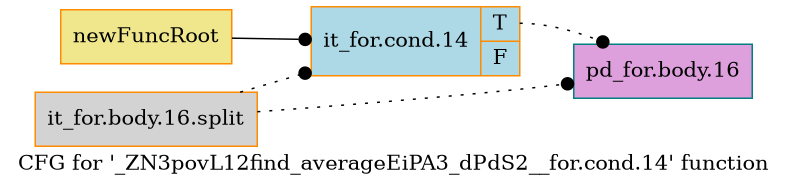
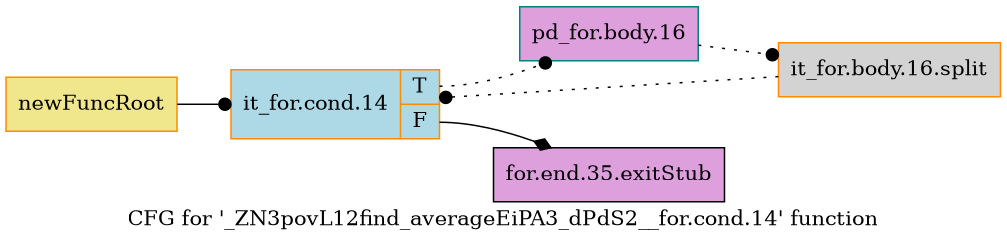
(409, 100) -> (732, 50)
none -> (609, 175)
